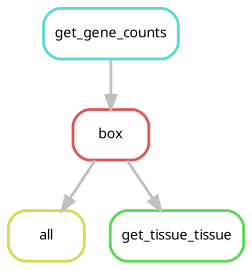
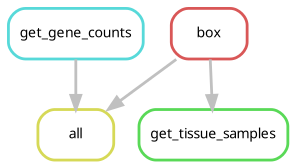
(111, 77) -> (76, 77)
(177, 236) -> (213, 135)
